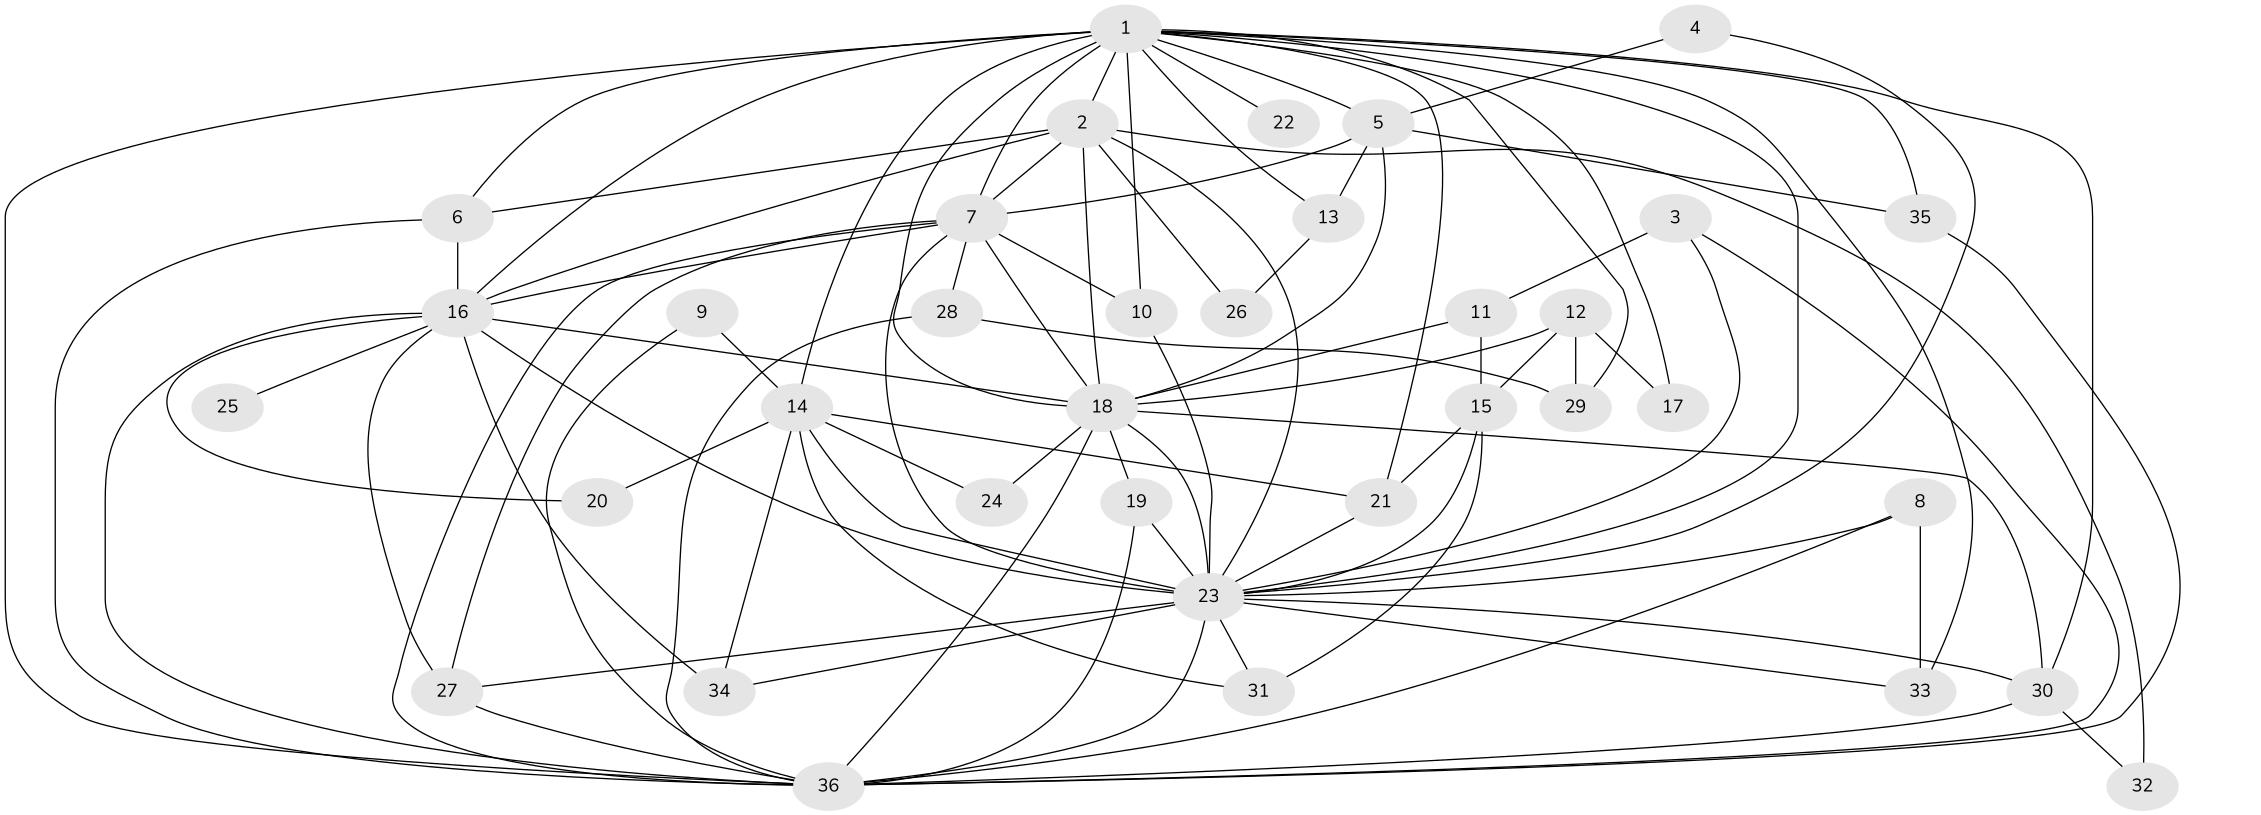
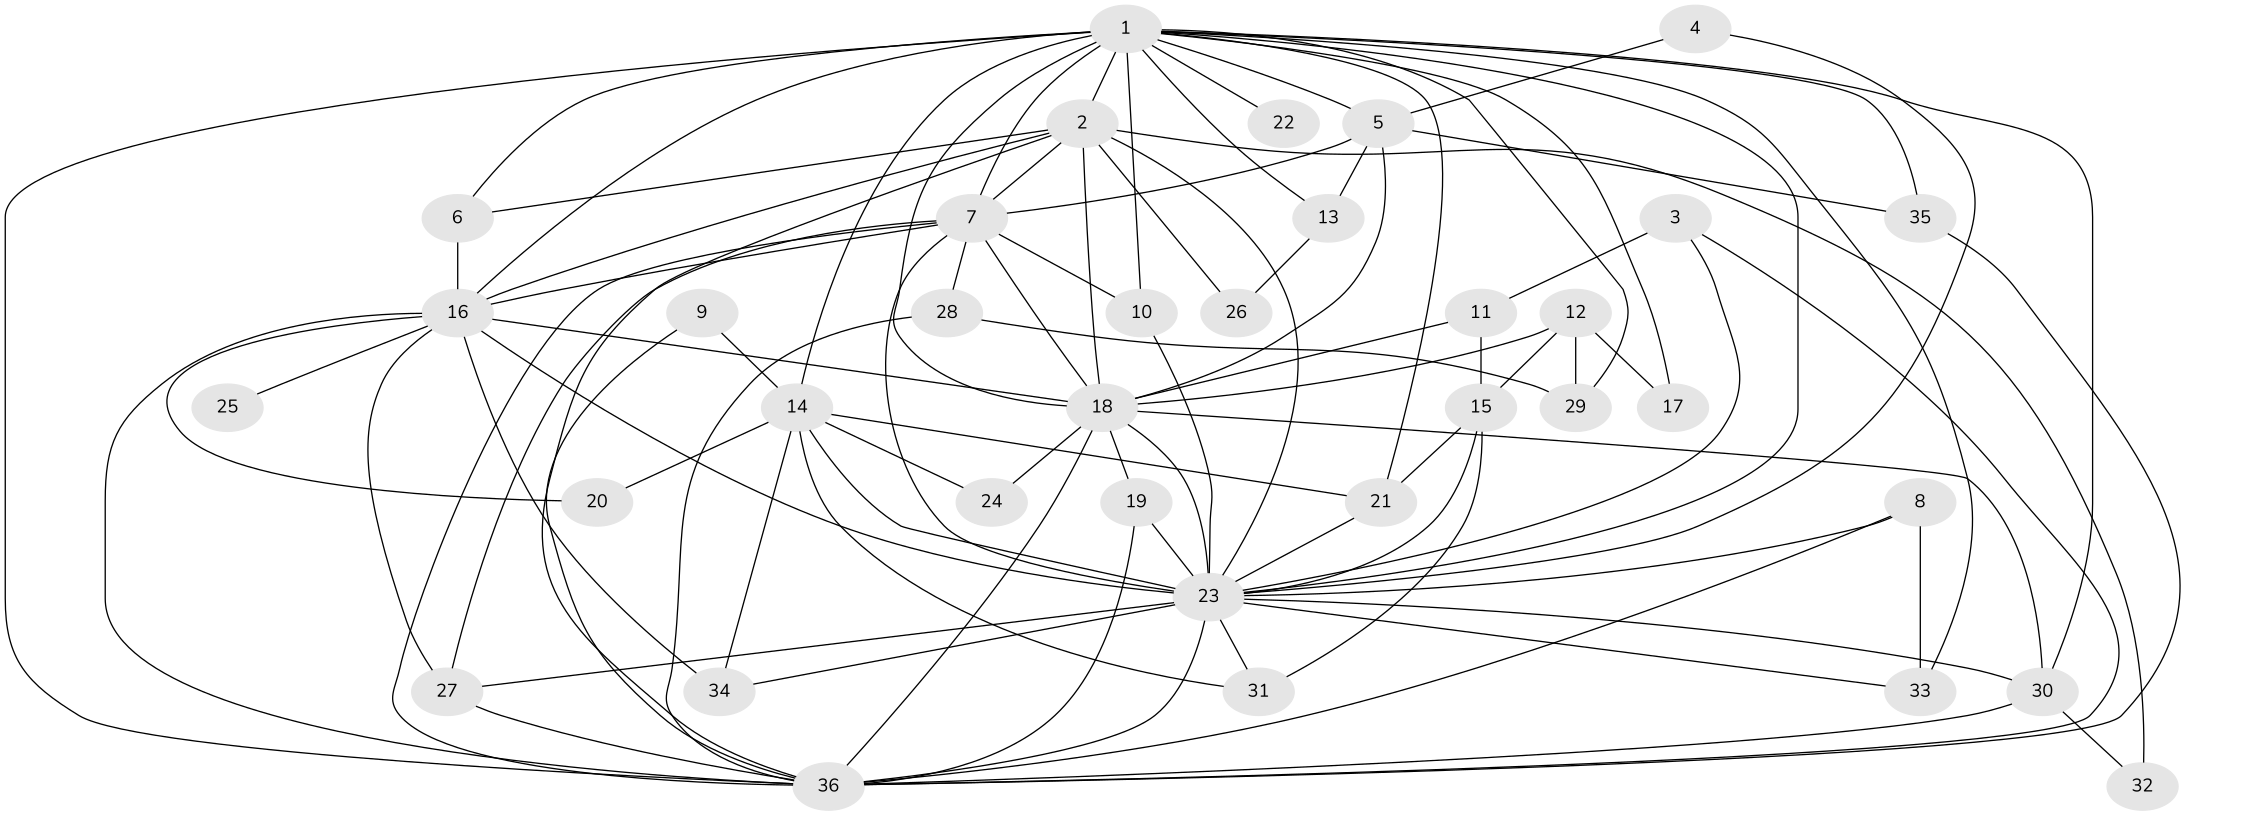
(86, 672) -> (584, 374)
